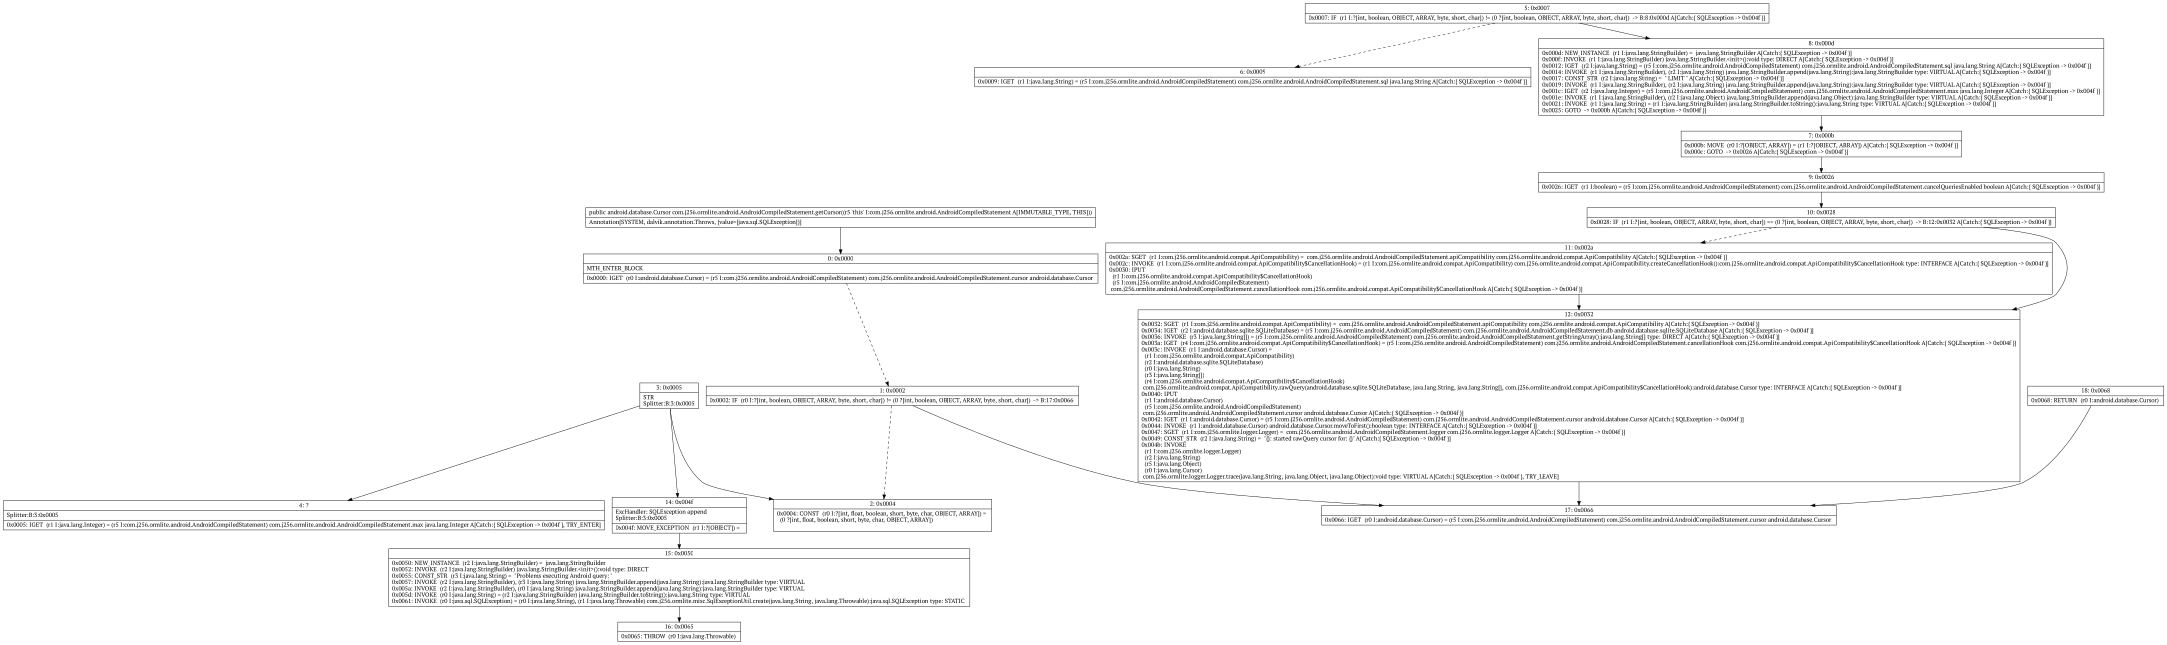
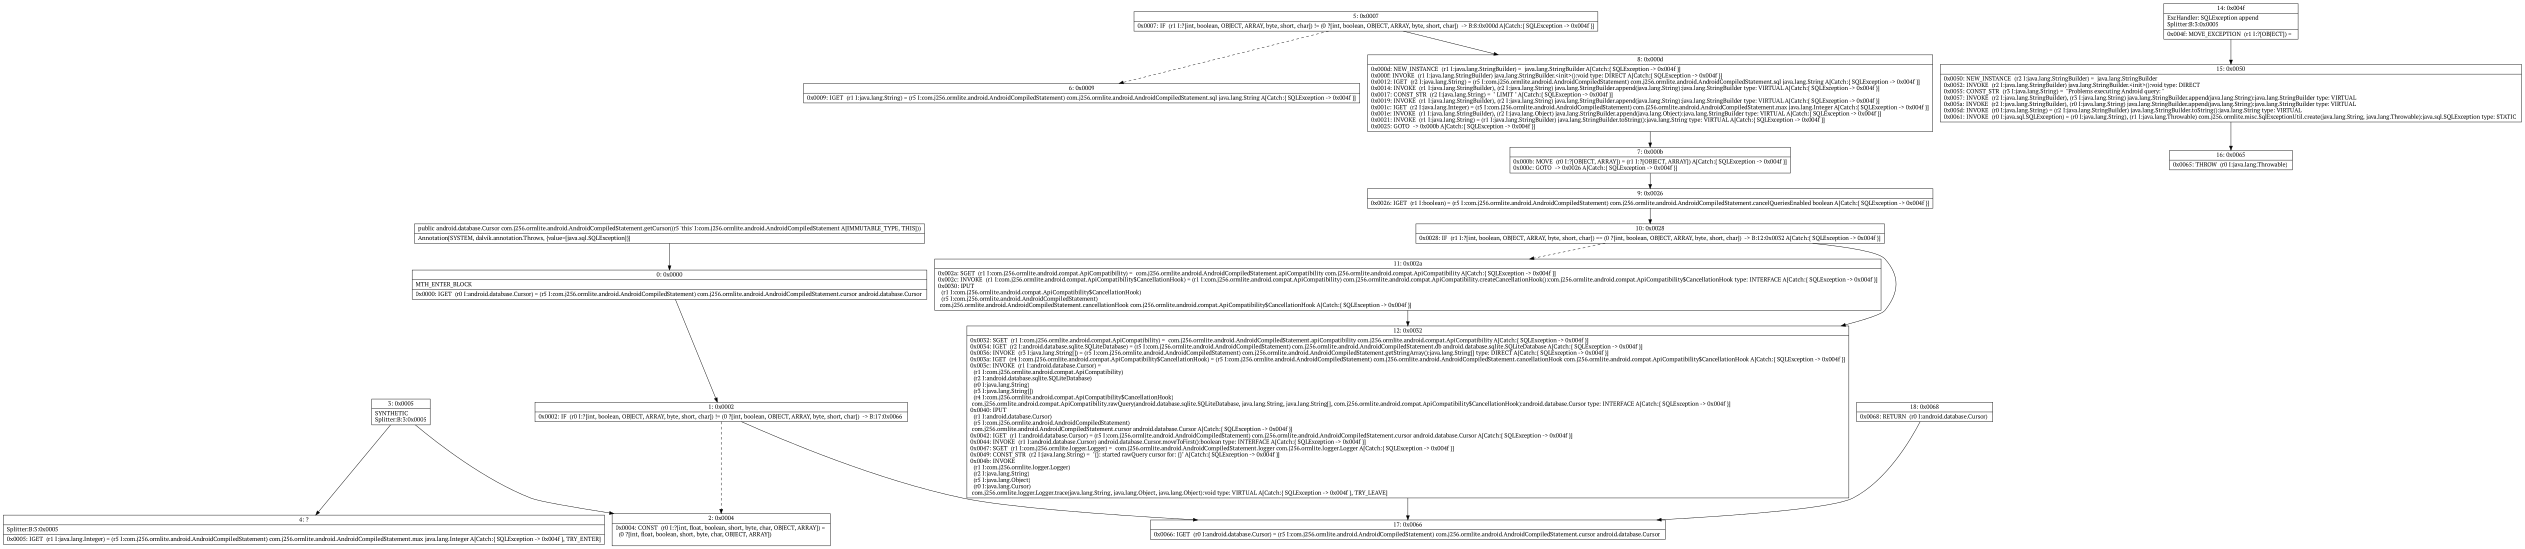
(867, 333) -> (696, 349)
(649, 397) -> (392, 413)
(674, 451) -> none
